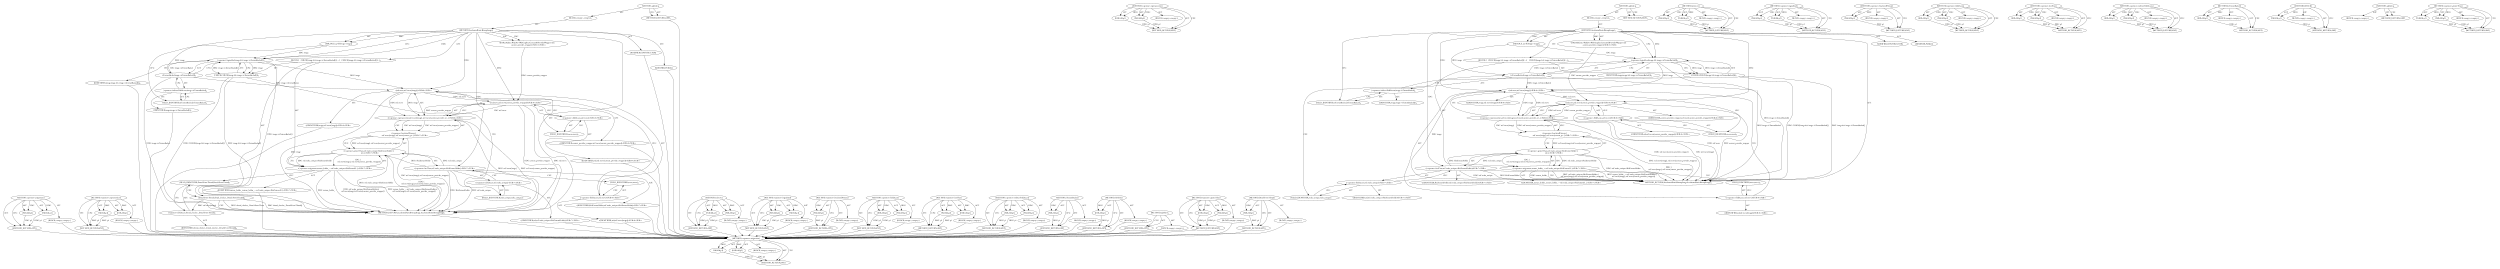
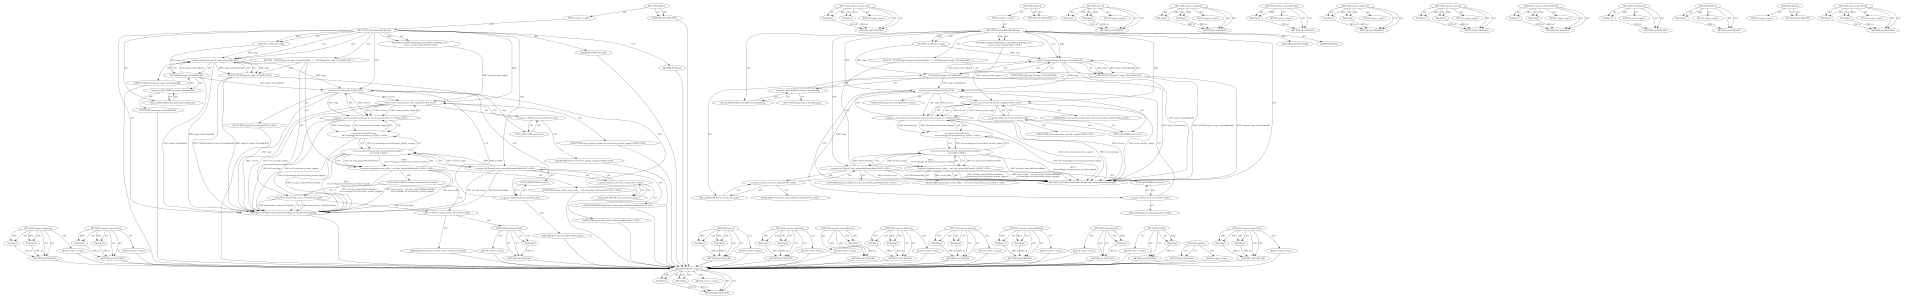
(183, 198) -> (478, 220)
